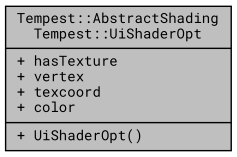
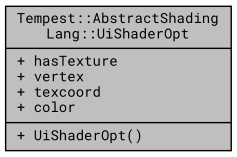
(118, 34) -> (118, 34)
